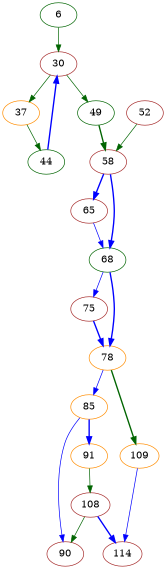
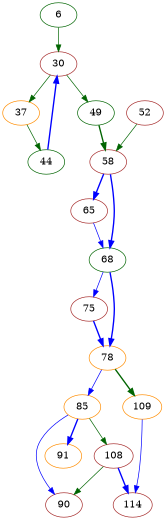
(90, 477) -> (96, 429)
